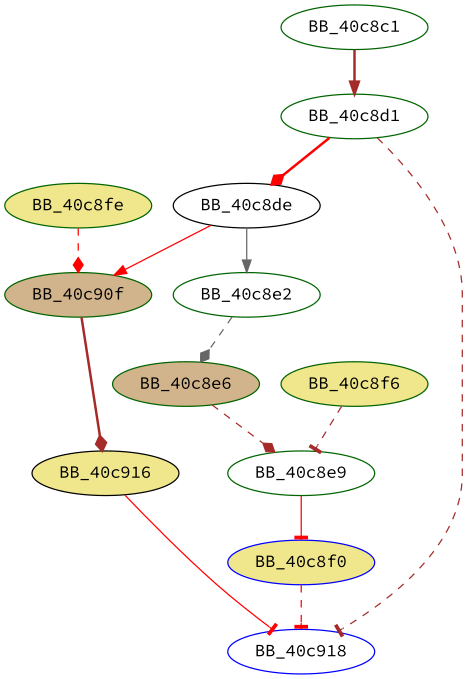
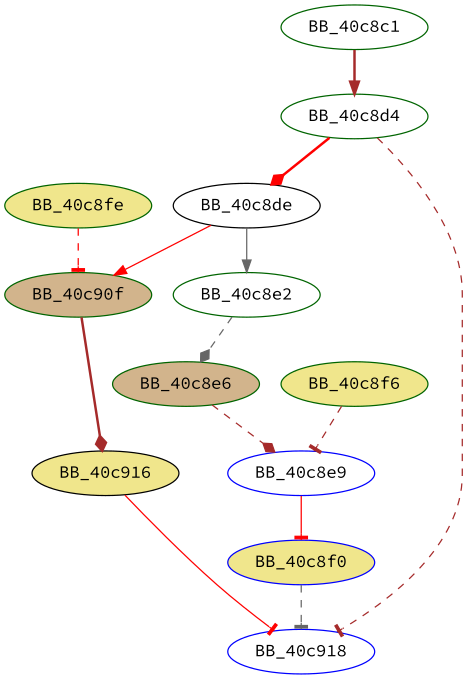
(354, 116) -> (354, 116)
(78, 243) -> (78, 247)
(301, 473) -> (301, 473)
(301, 604) -> (301, 604)
